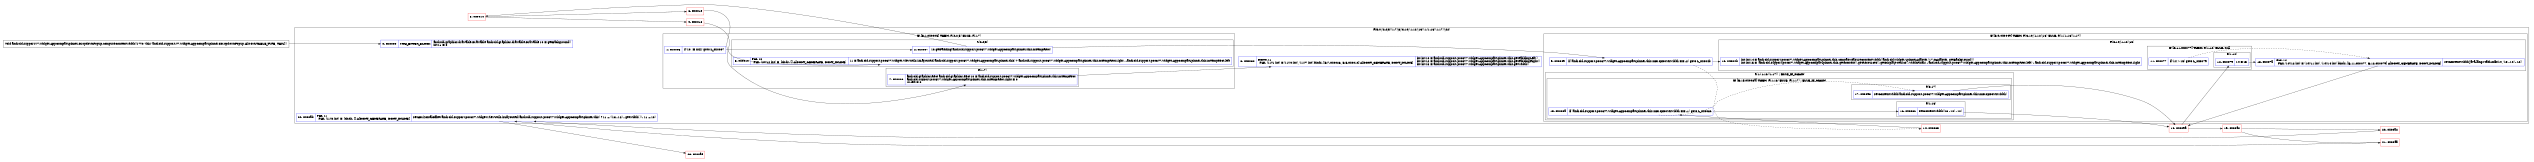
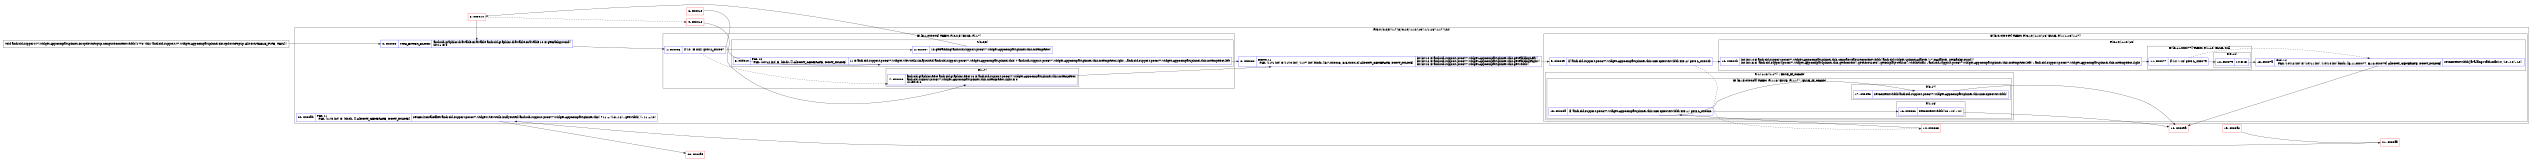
(585, 14) -> (477, 29)
(585, 20) -> (585, 20)
(1328, 45) -> (1545, 62)
none -> (618, 48)
(2232, 55) -> (2232, 55)
none -> (1234, 61)
none -> (2144, 62)
none -> (791, 78)
(1783, 84) -> (1783, 84)
(2205, 96) -> (2211, 62)
(2204, 128) -> none
(2390, 130) -> none
